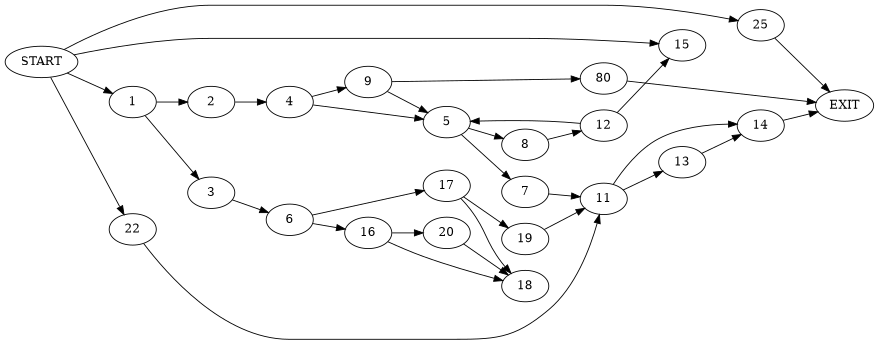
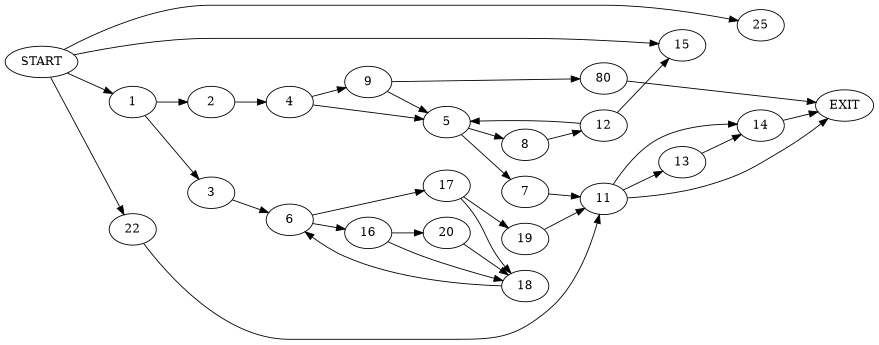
(799, 62) -> (731, 178)
none -> (403, 274)
